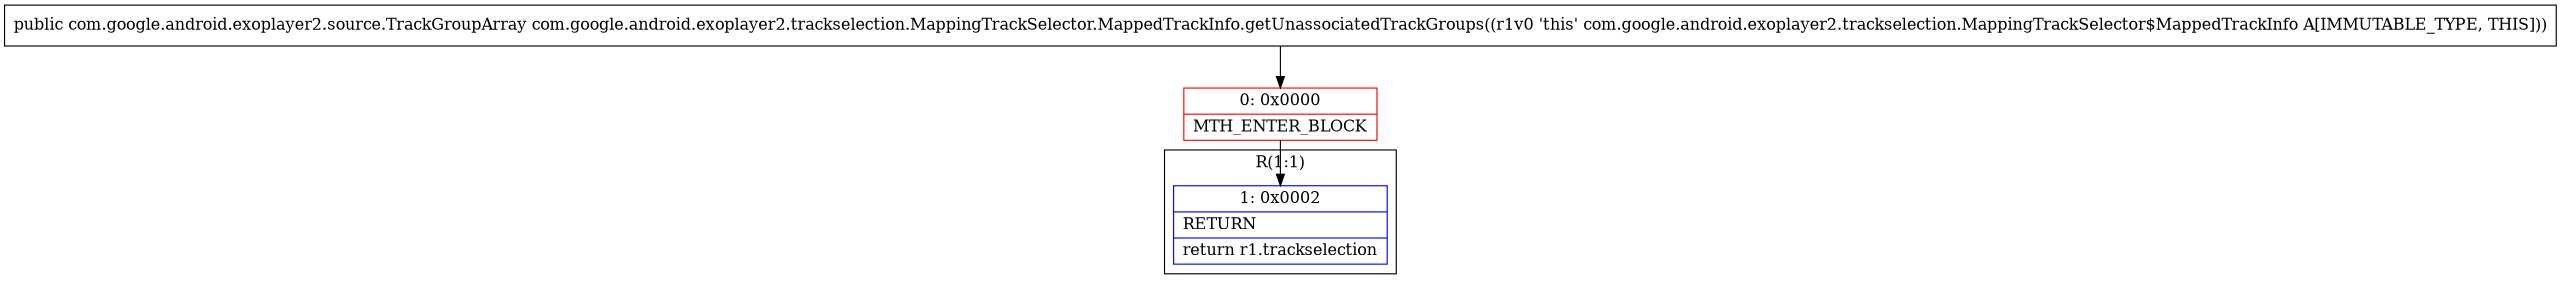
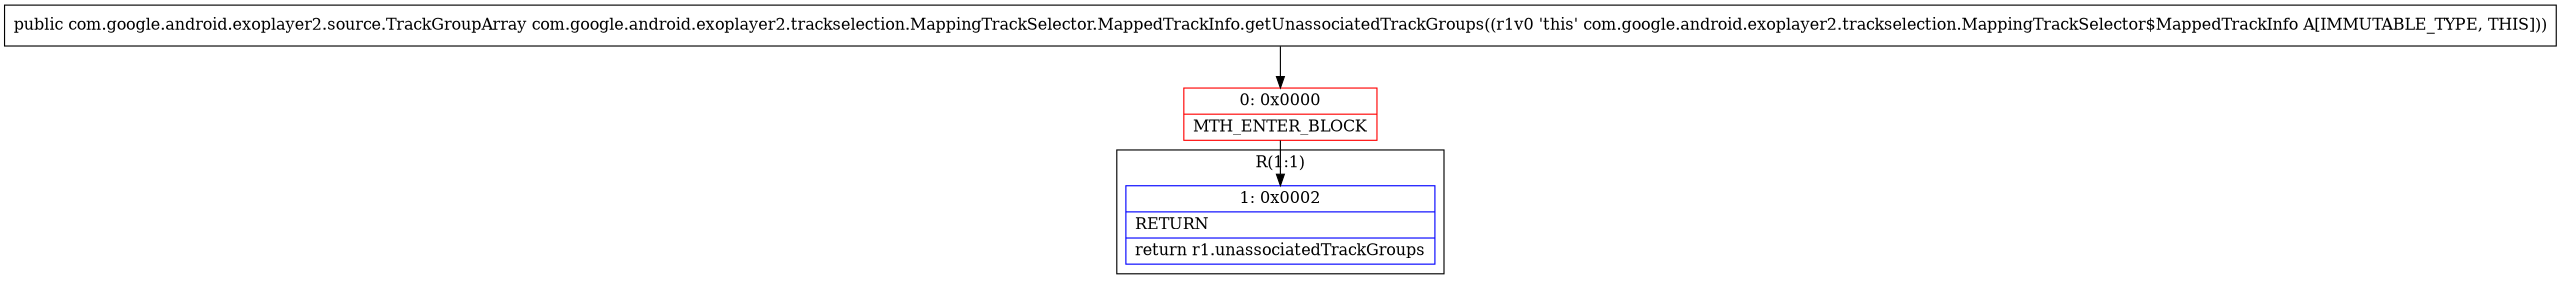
(1280, 251) -> (1280, 251)
